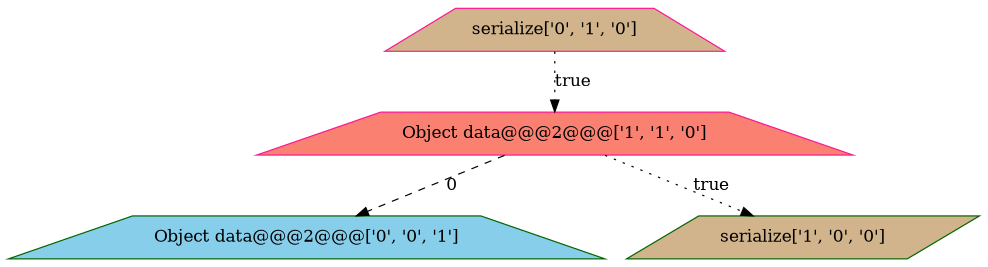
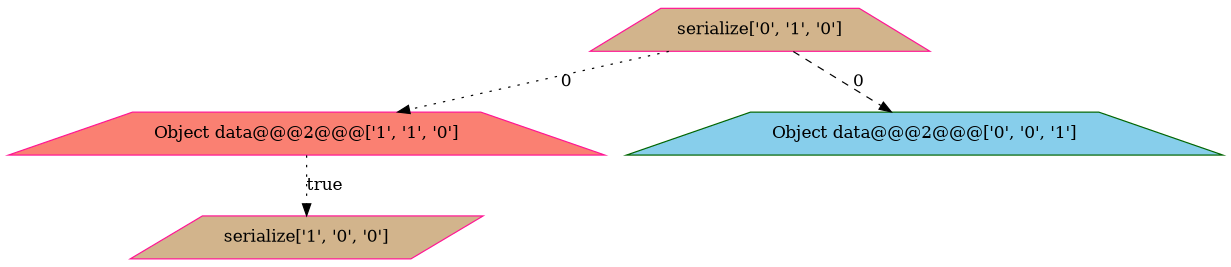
(573, 82) -> (567, 82)
(436, 183) -> (837, 79)
(803, 237) -> (307, 237)
